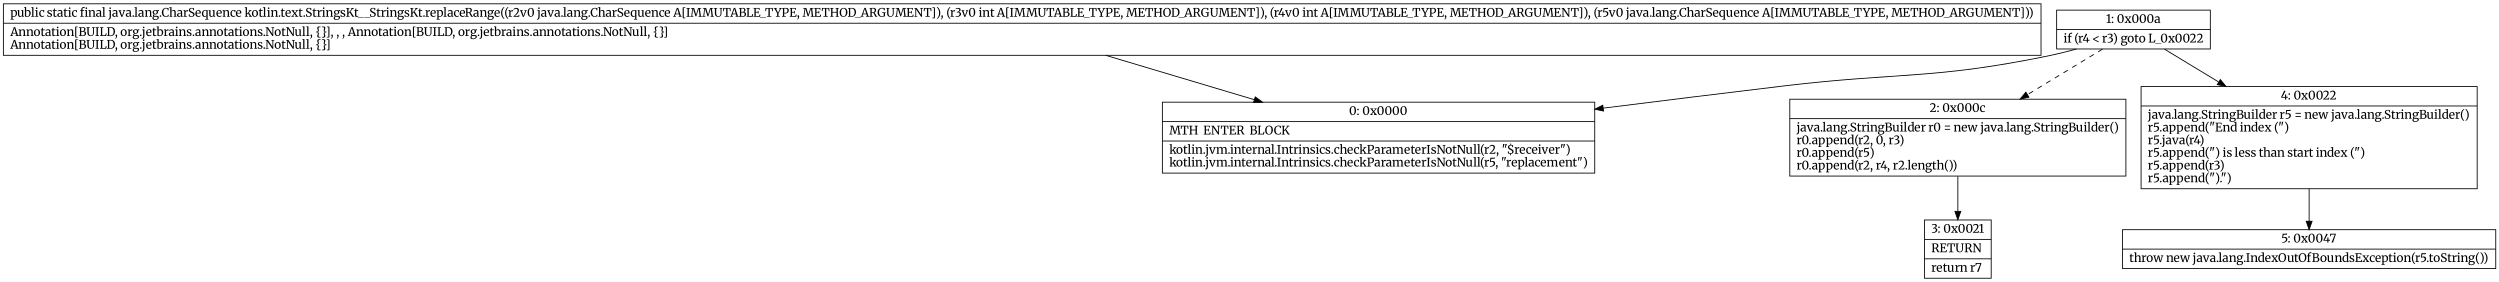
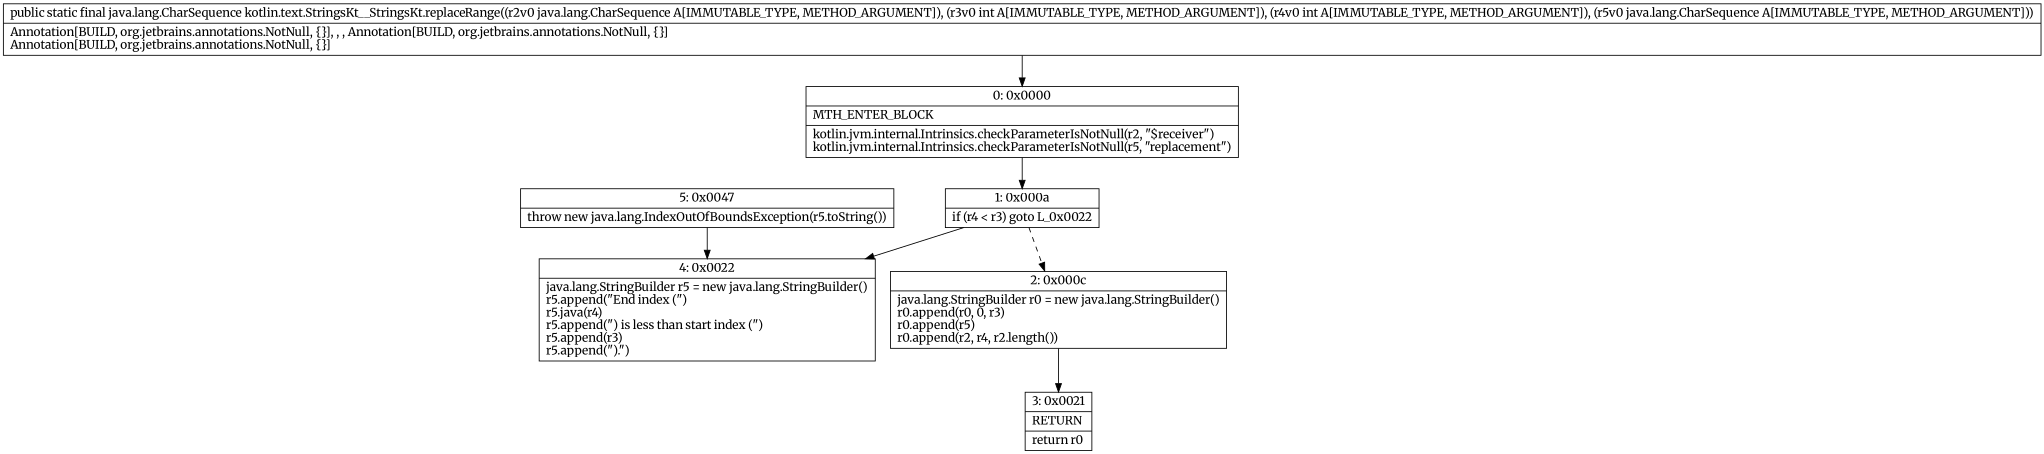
(1840, 80) -> (1022, 169)
(1851, 141) -> (951, 313)
(2309, 205) -> (707, 239)
(1957, 268) -> (1058, 440)
